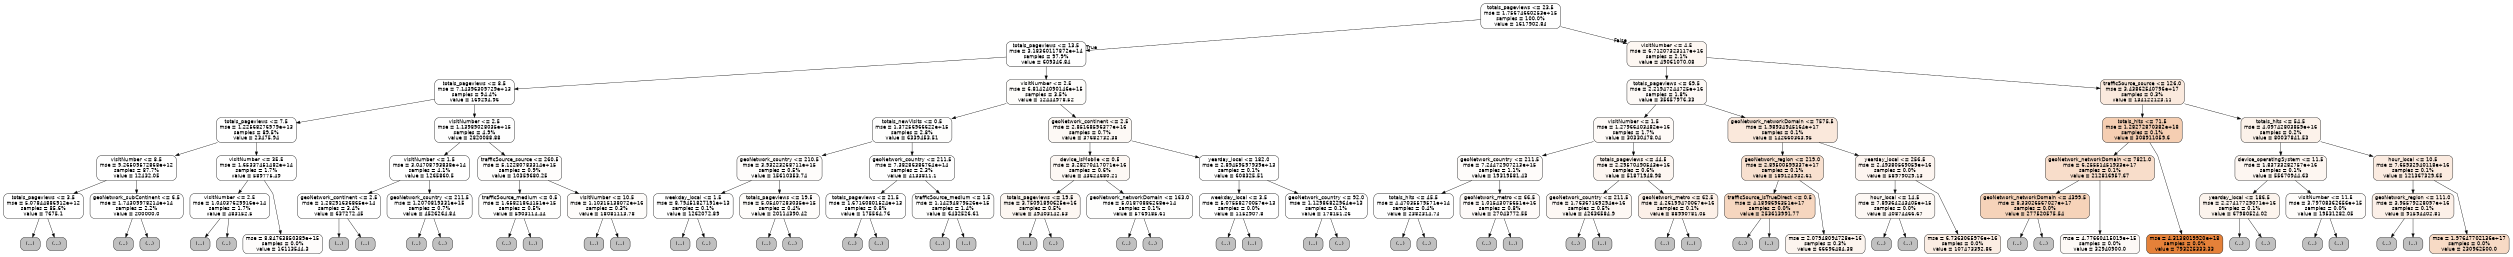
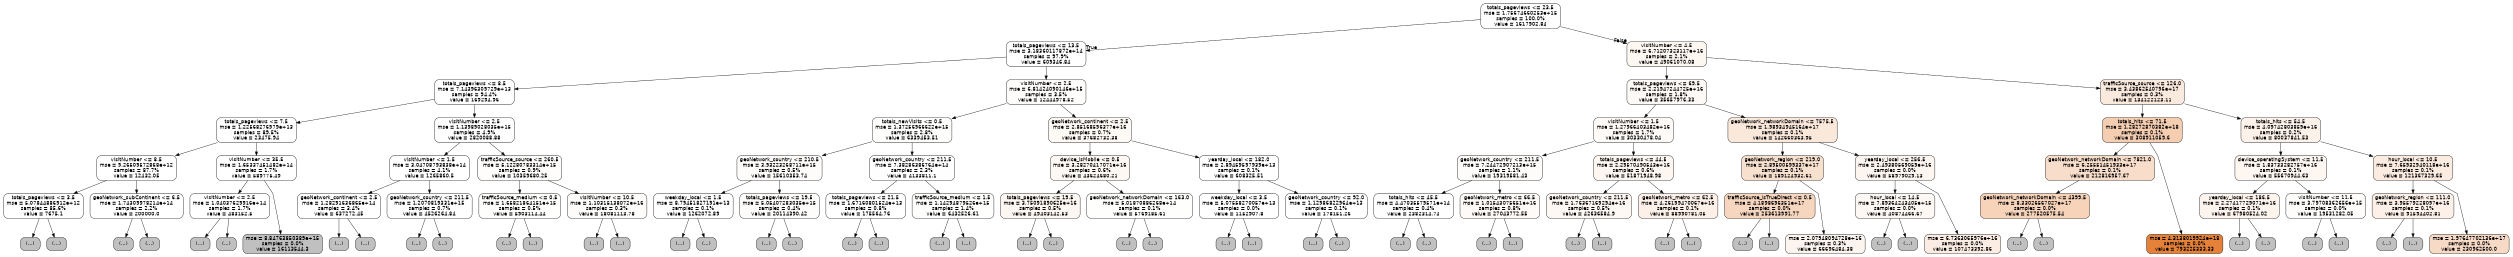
(283, 244) -> (283, 244)
(2100, 244) -> none
(2185, 244) -> (2185, 244)
